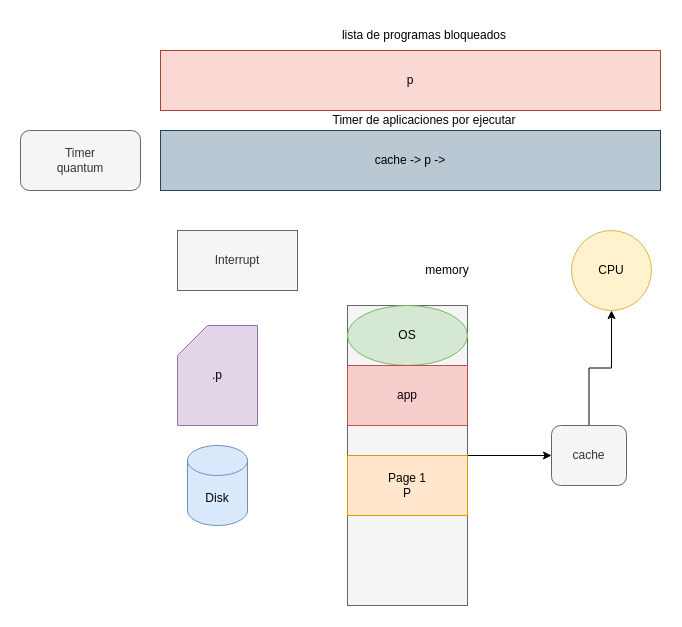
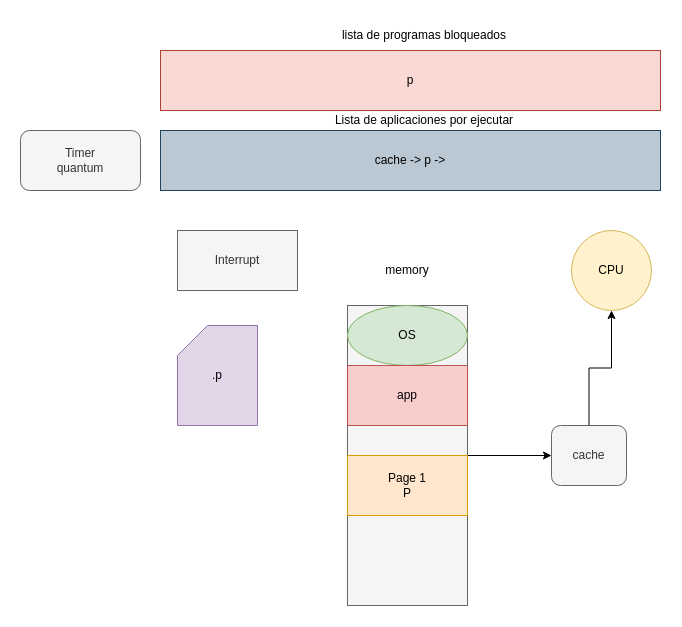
(425, 121) -> (425, 121)
(448, 271) -> (408, 271)
(218, 486) -> none
